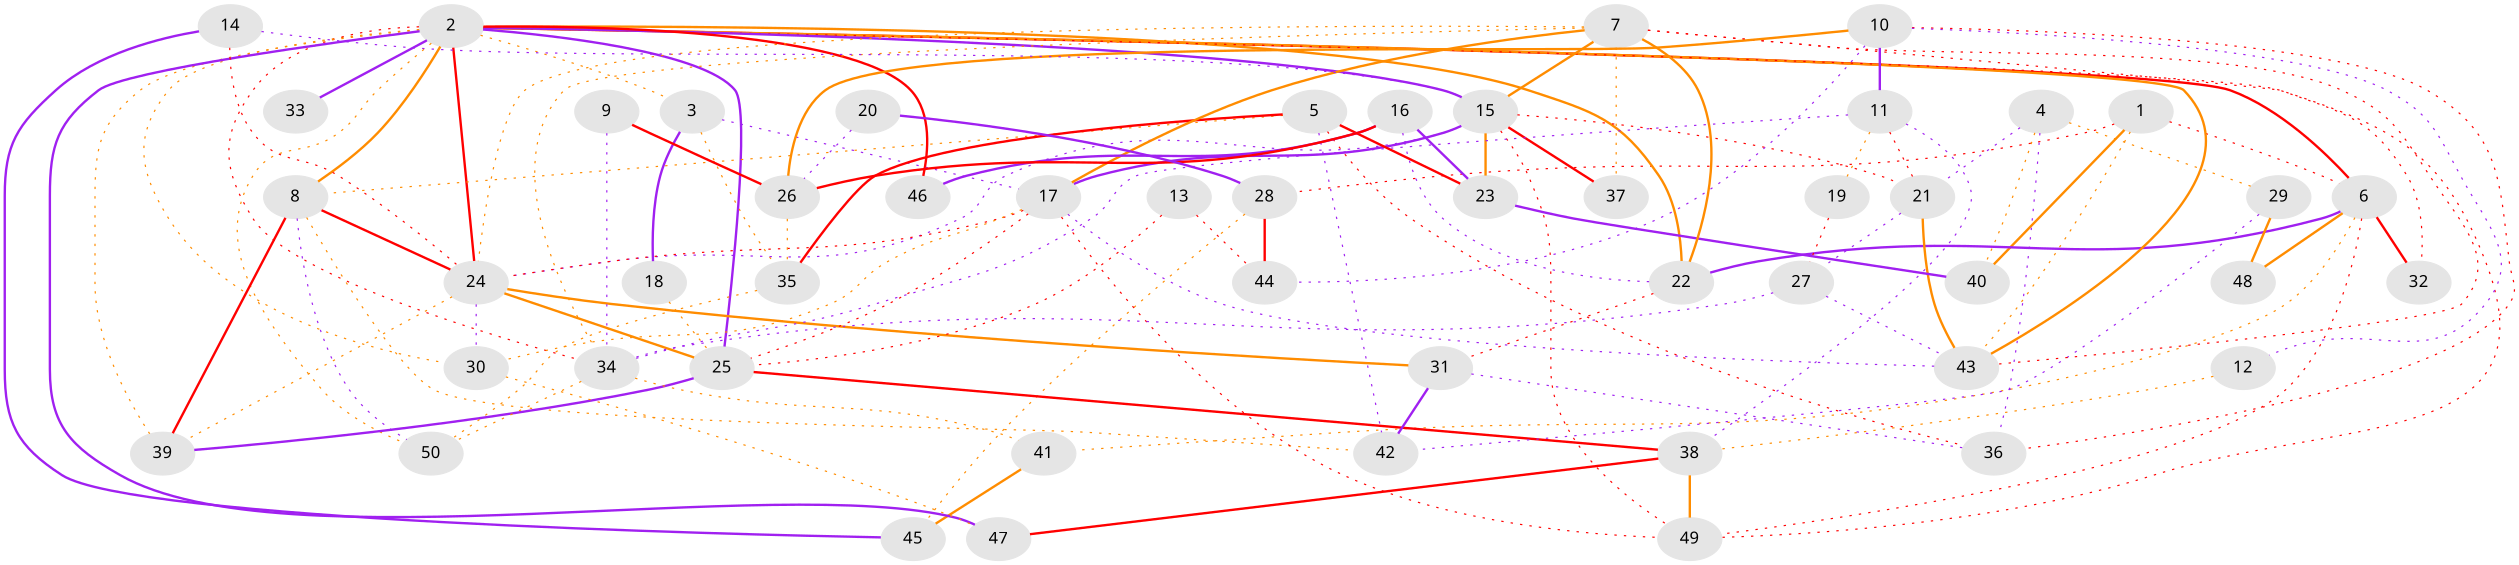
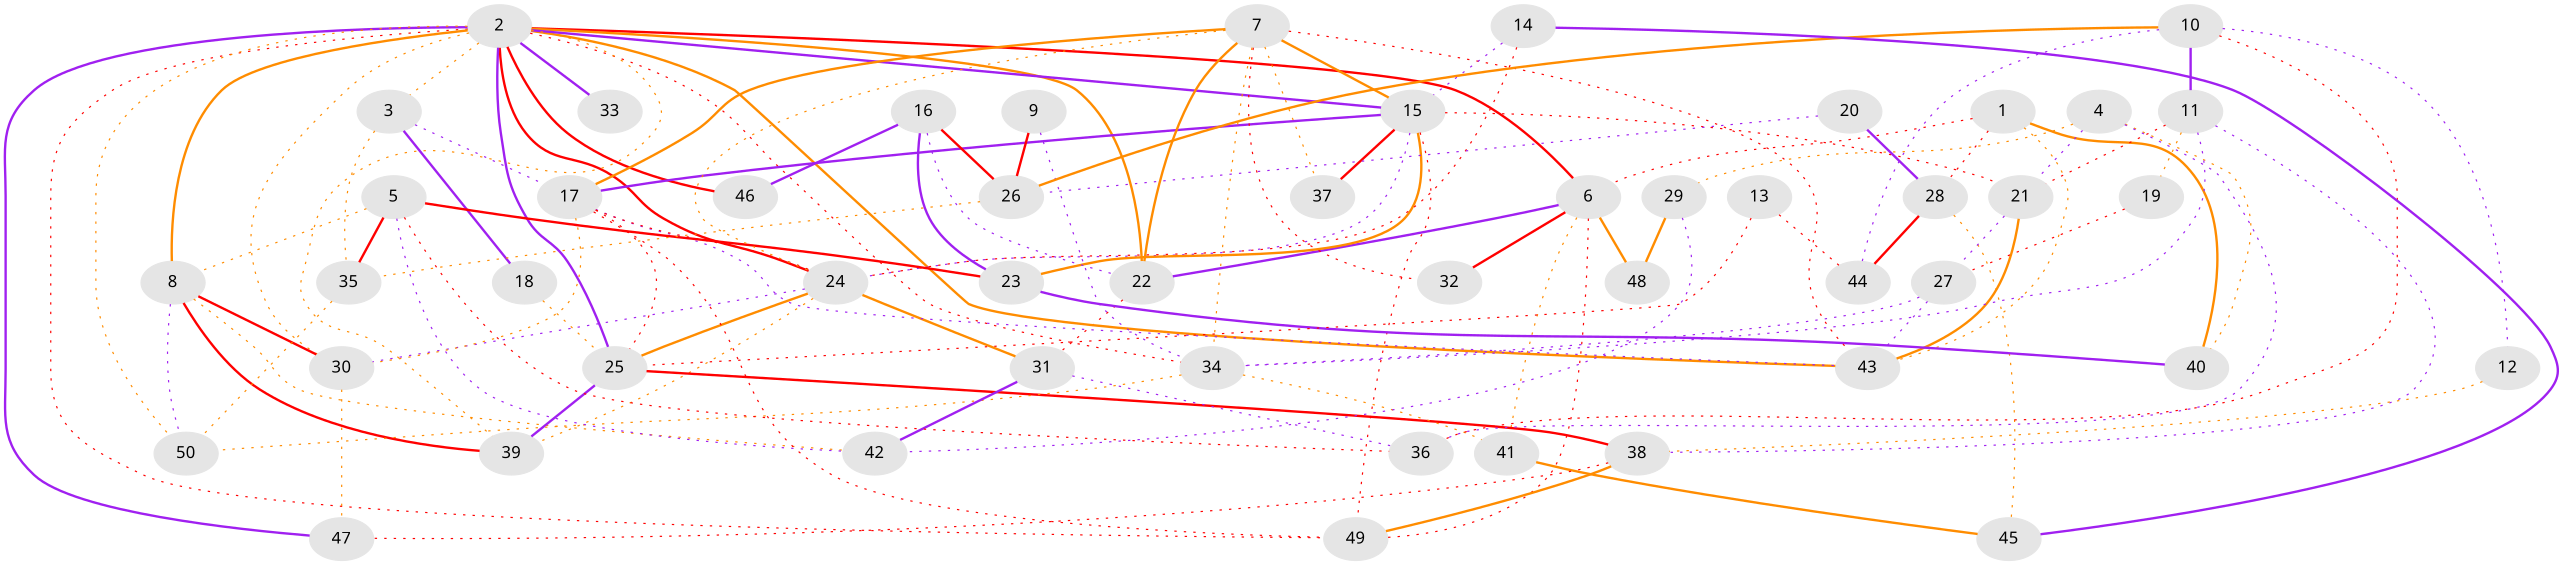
(386, 240) -> (257, 325)
(1344, 496) -> (993, 525)
